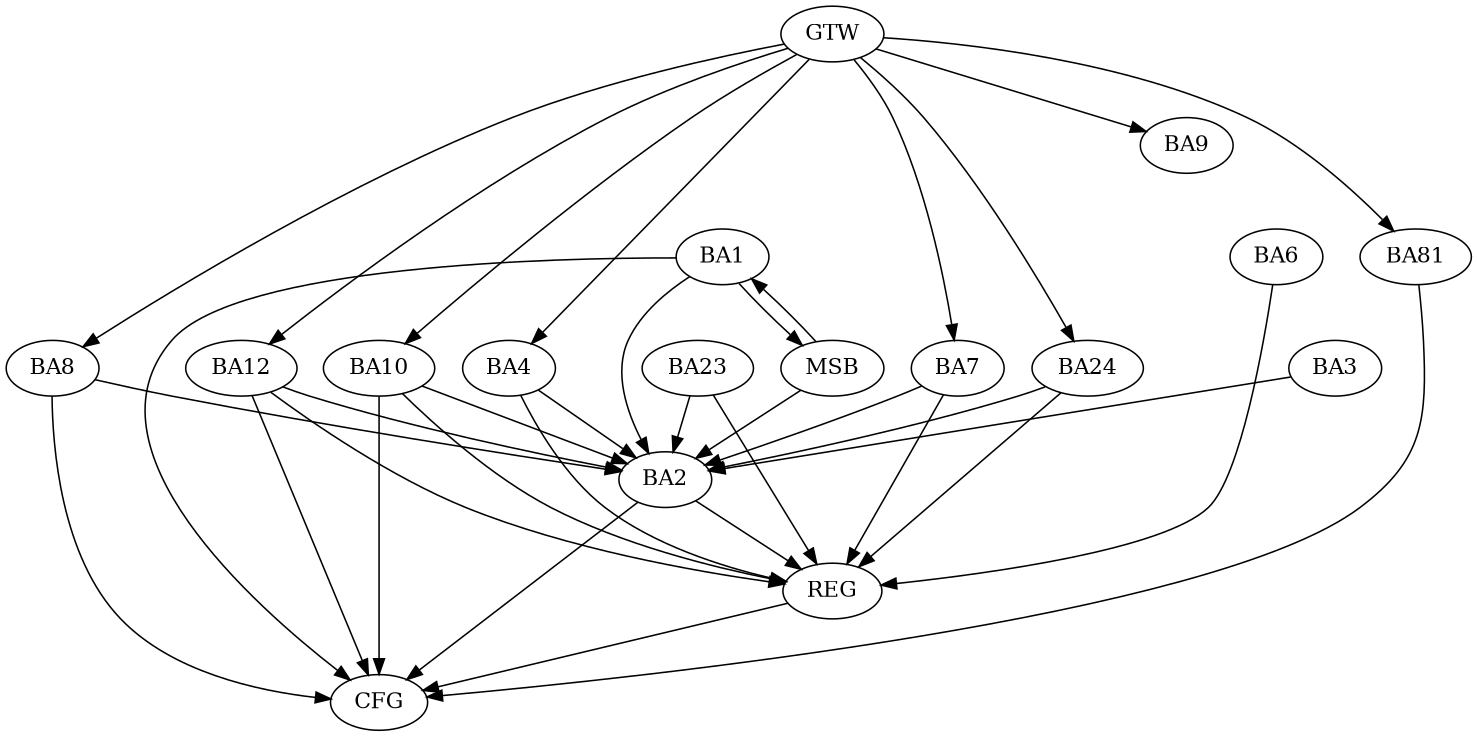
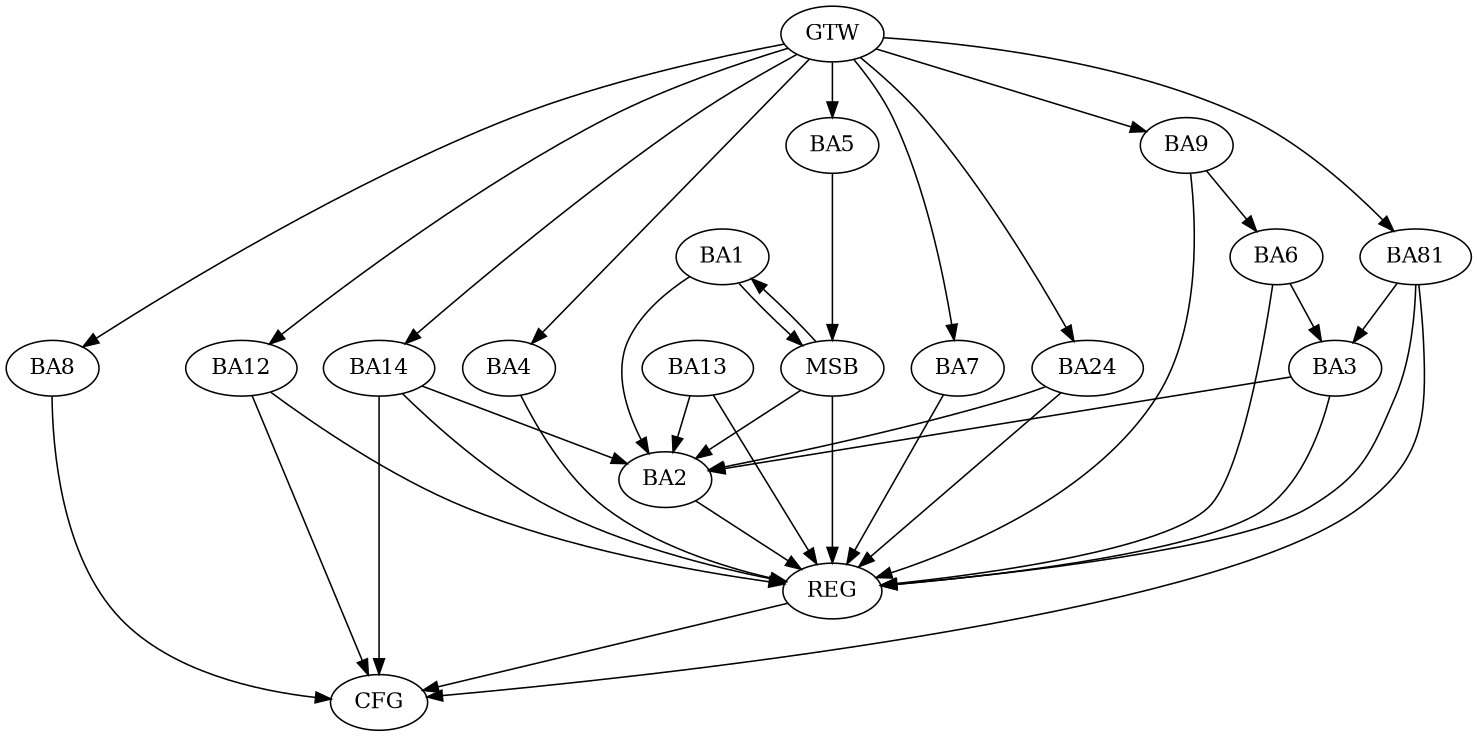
none -> (832, 145)
none -> (1227, 195)
none -> (1302, 305)
none -> (1380, 307)
(218, 311) -> none
(379, 368) -> (379, 368)
(698, 368) -> (698, 368)
(581, 419) -> none
(821, 425) -> none
(419, 426) -> none
(349, 428) -> none
none -> (1128, 434)
none -> (832, 472)
none -> (1235, 524)
none -> (1233, 535)
(529, 586) -> none
